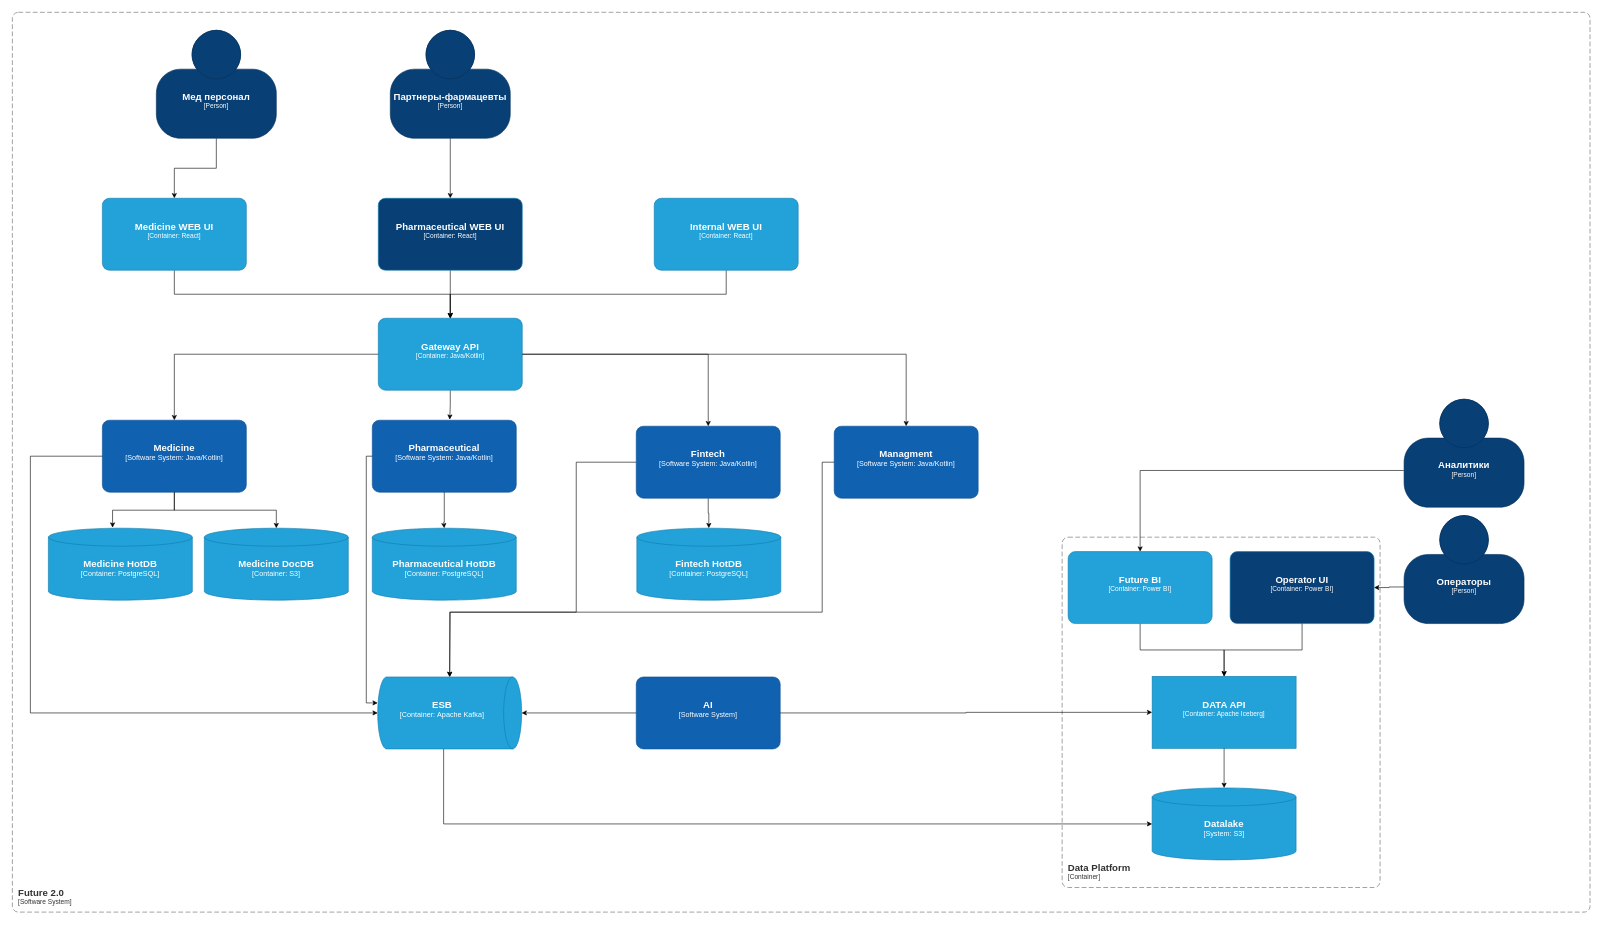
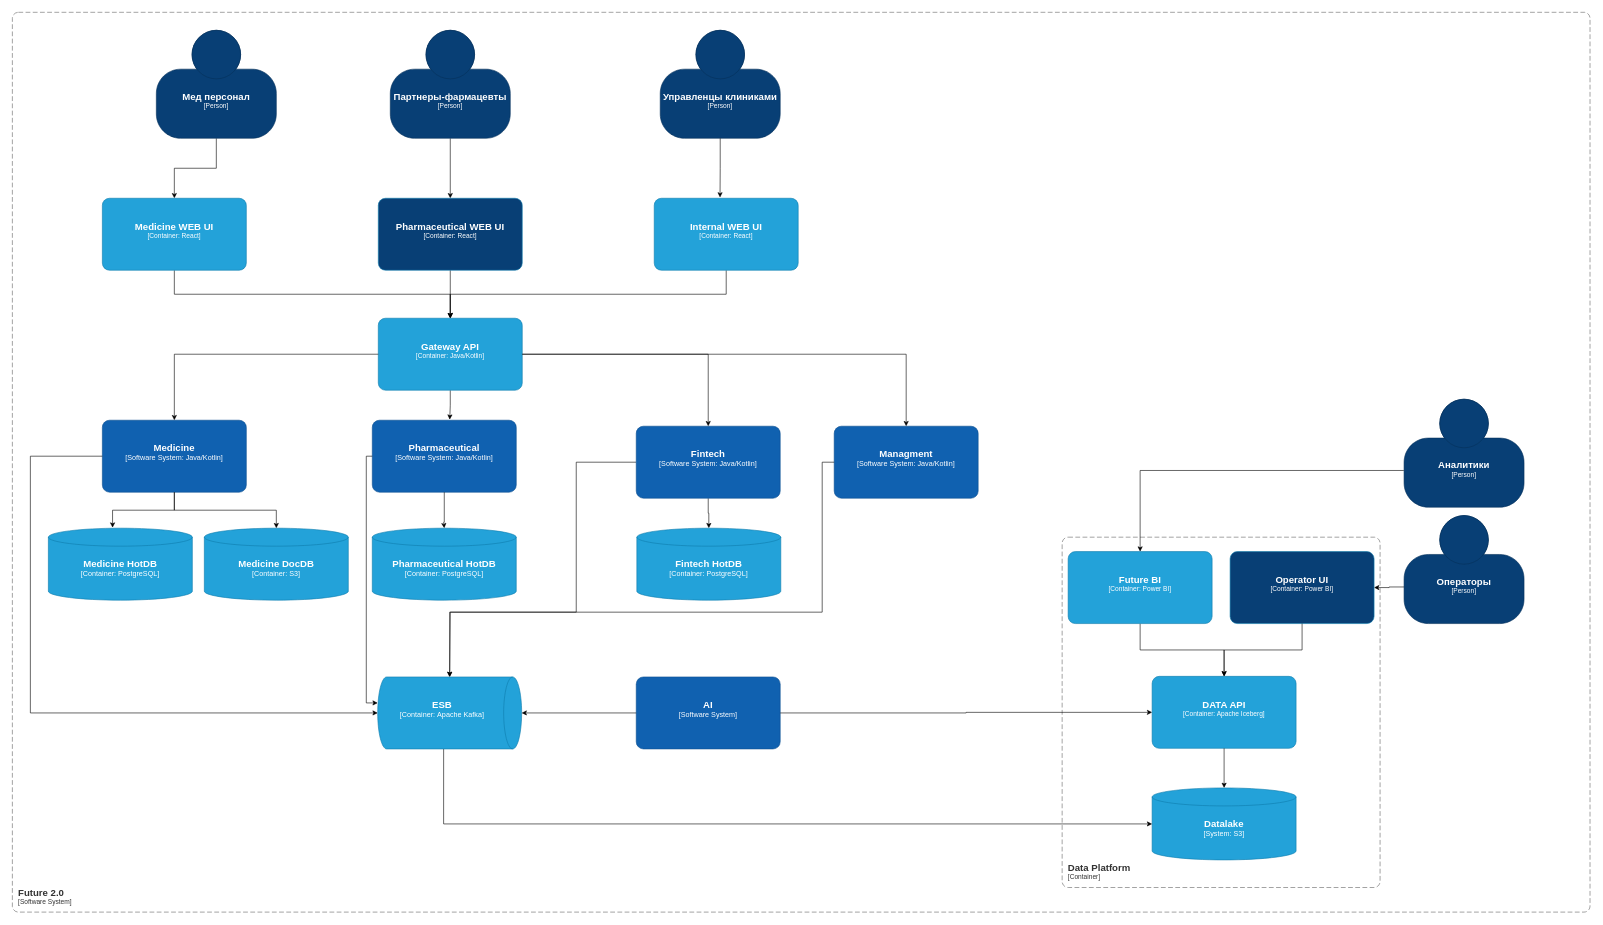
none -> (720, 84)
none -> (720, 192)
(1224, 713) -> (1224, 713)
